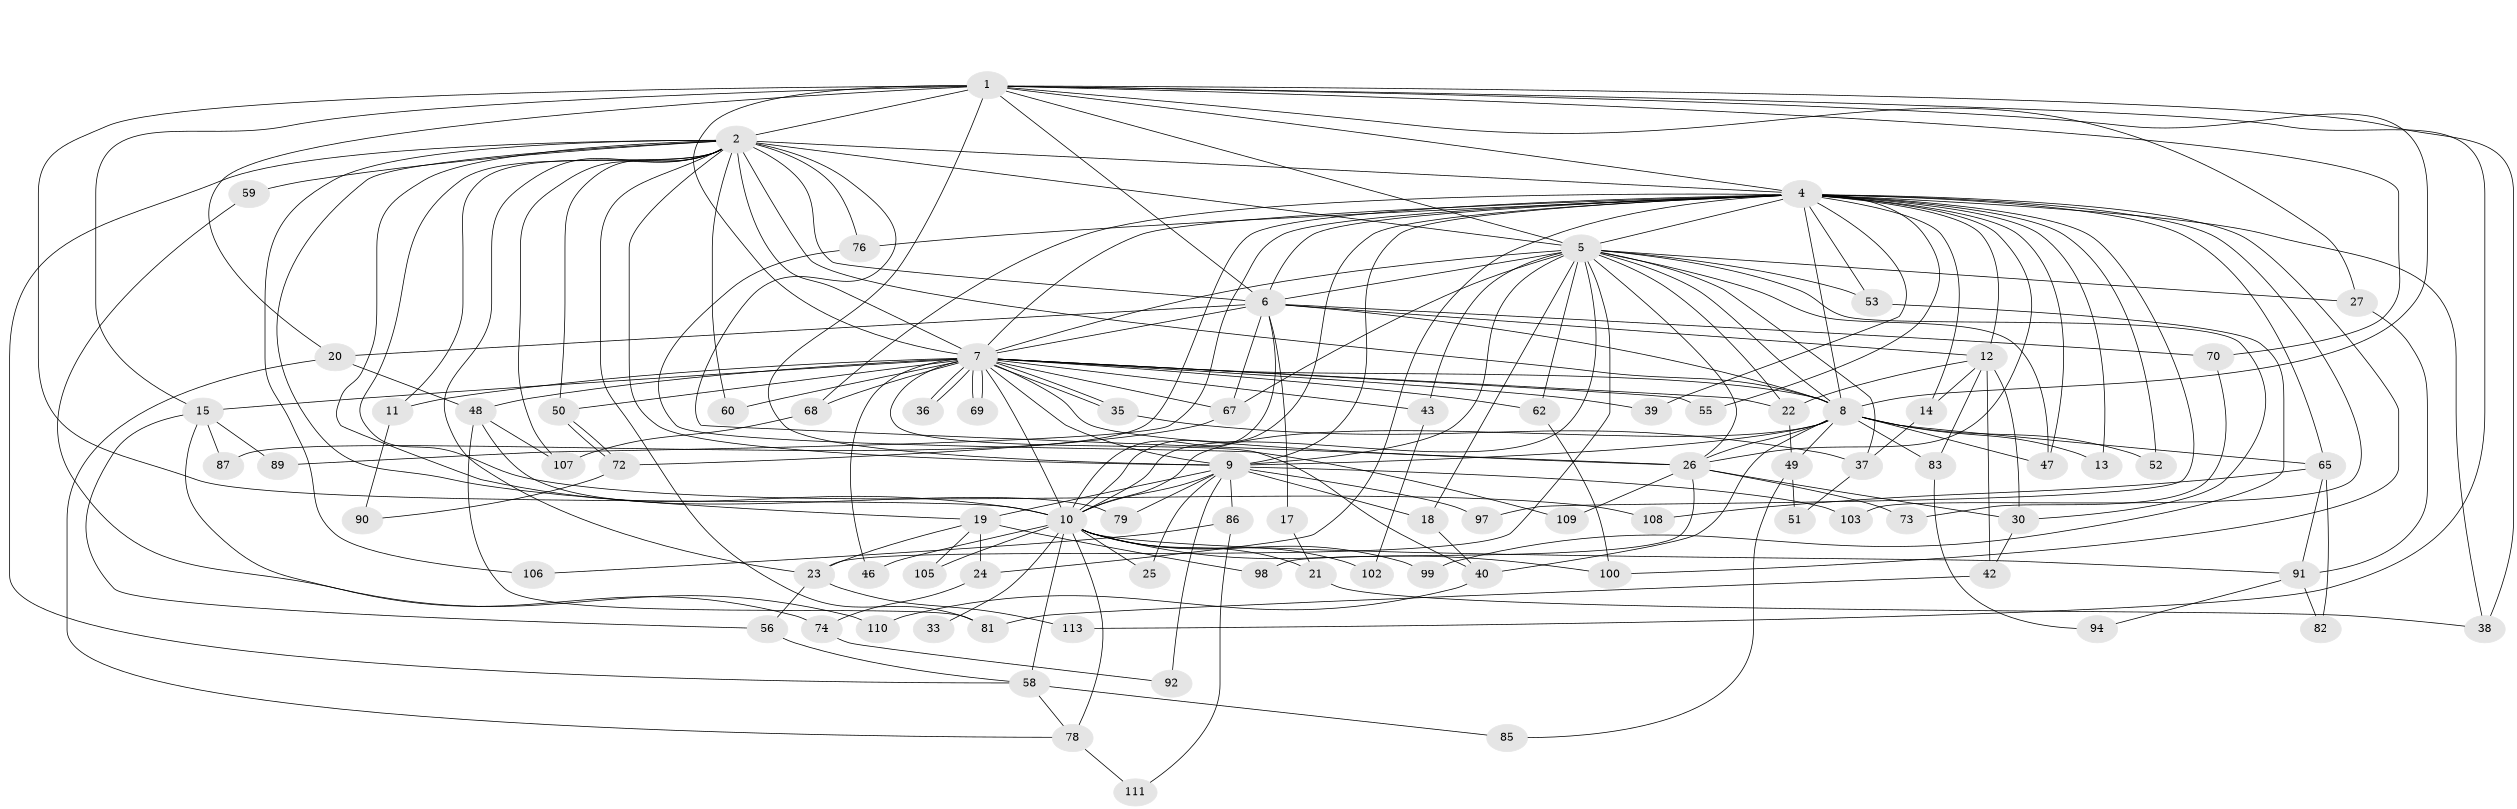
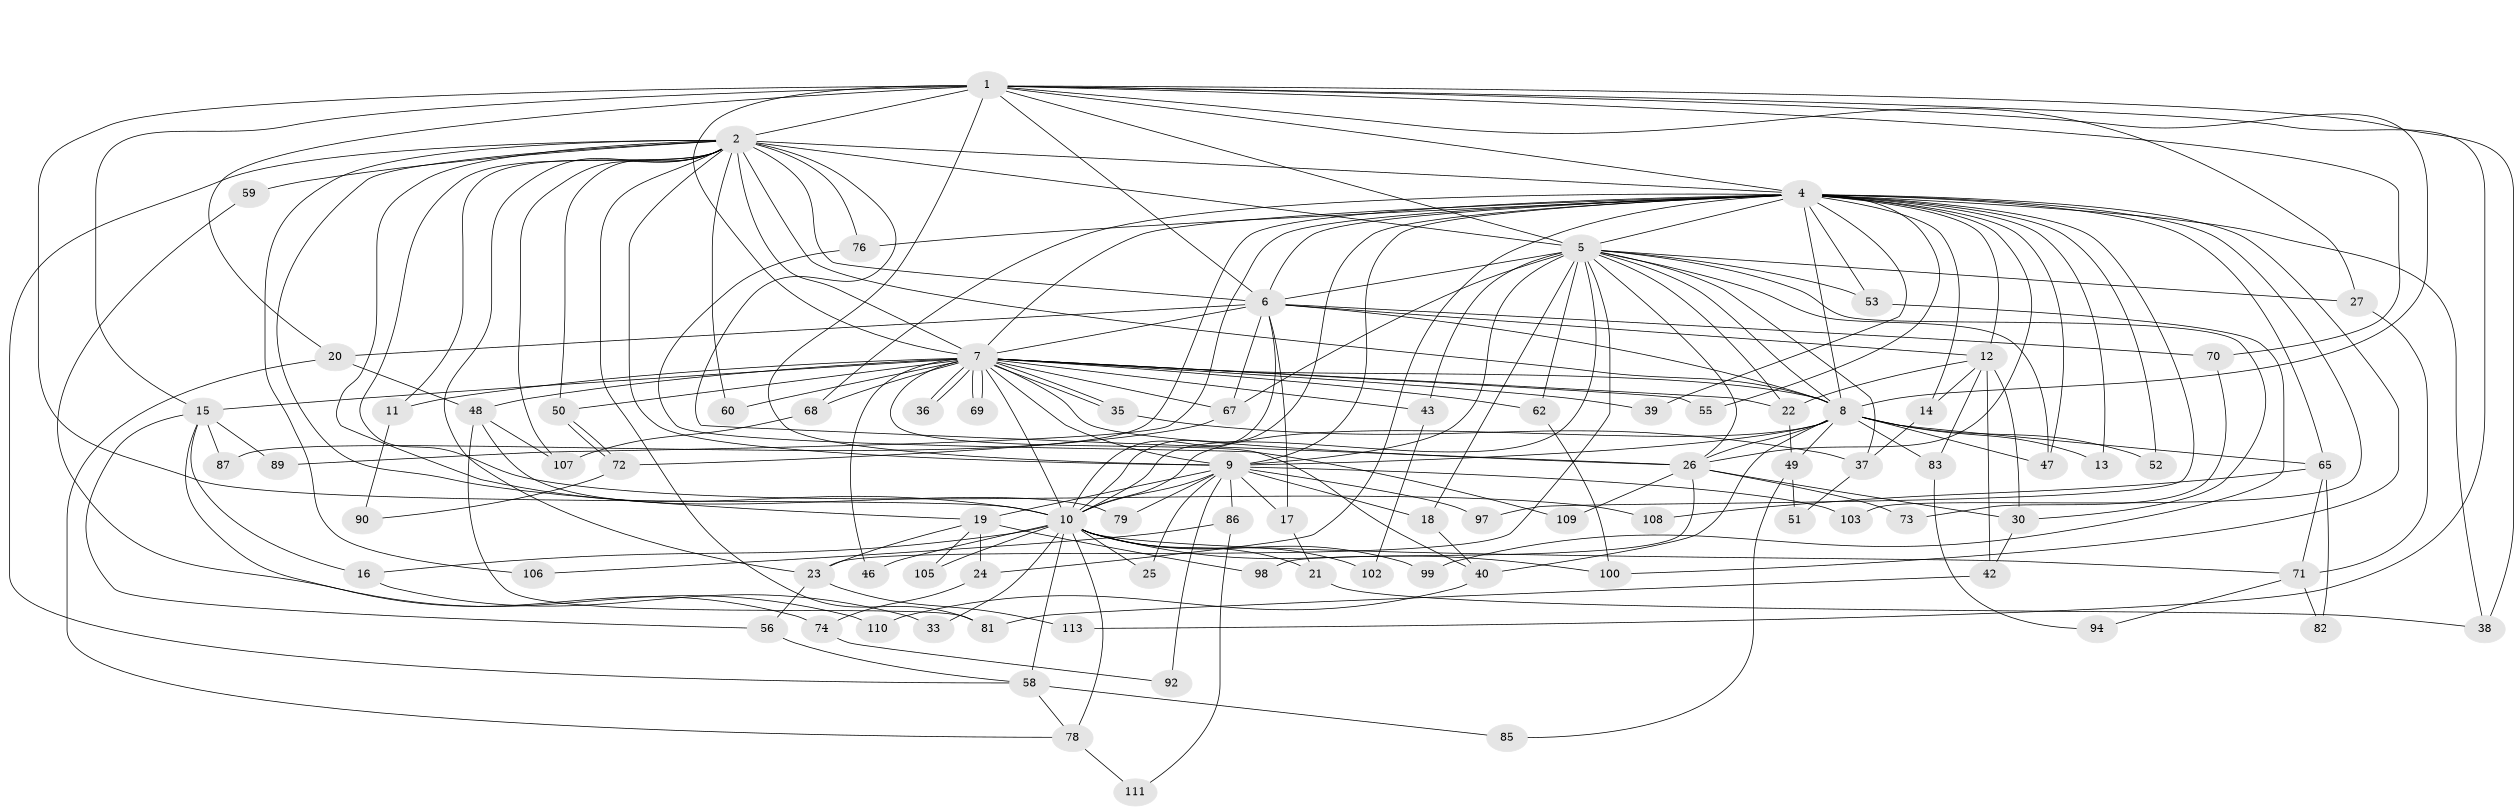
(1289, 281) -> none
none -> (1257, 492)
none -> (364, 575)
(2300, 575) -> (2300, 575)
